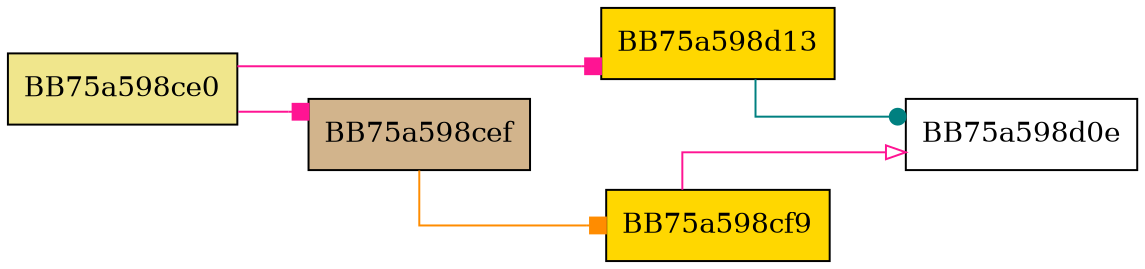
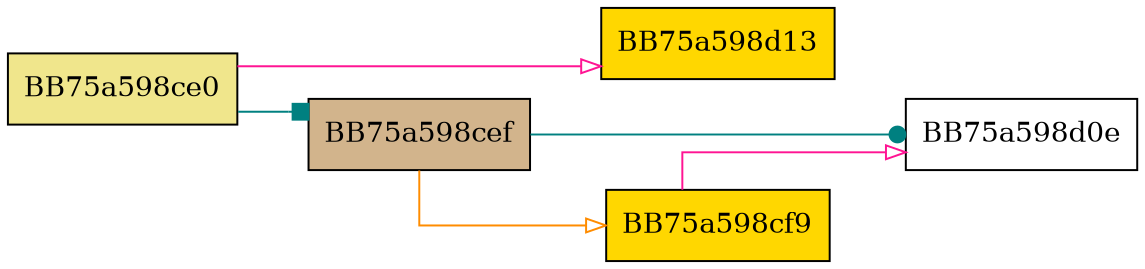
(409, 66) -> (409, 66)
(263, 112) -> (263, 112)
(804, 117) -> (710, 134)
(475, 225) -> (475, 225)
